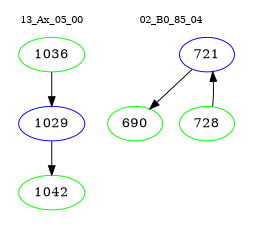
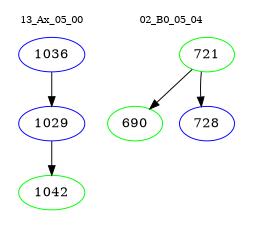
(171, 21) -> (171, 21)
(52, 55) -> (52, 55)
(207, 55) -> (207, 55)
(213, 94) -> (201, 84)
(207, 124) -> (207, 124)
